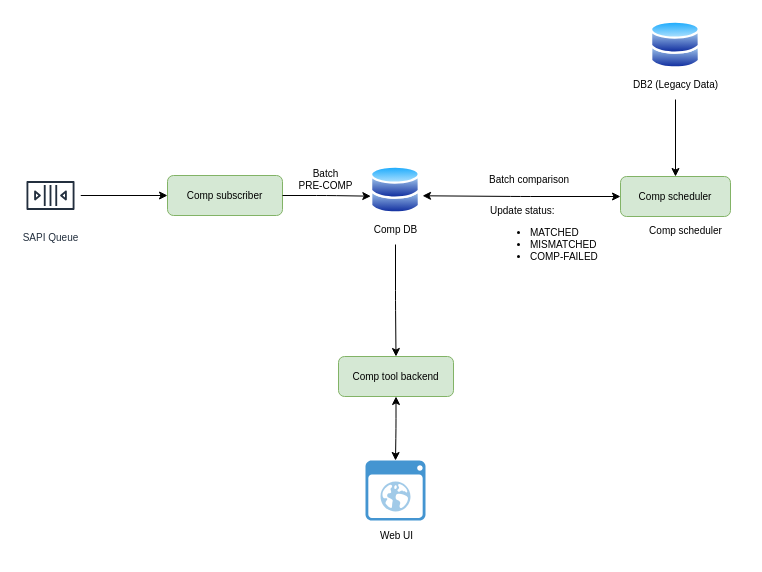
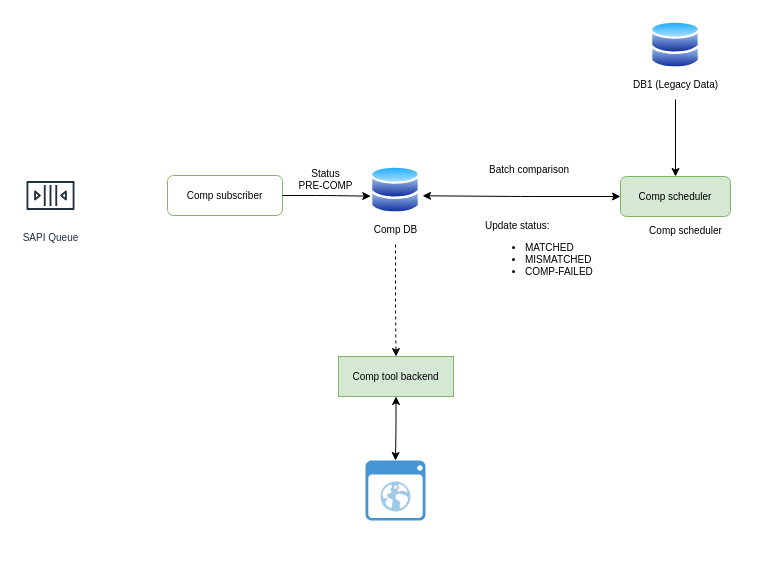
(676, 85) -> (676, 85)
(326, 180) -> (326, 180)
(531, 180) -> (531, 170)
(121, 196) -> none
(225, 196) -> (225, 196)
(554, 239) -> (549, 254)
(396, 296) -> (396, 296)
(396, 377) -> (396, 377)
(397, 536) -> none
